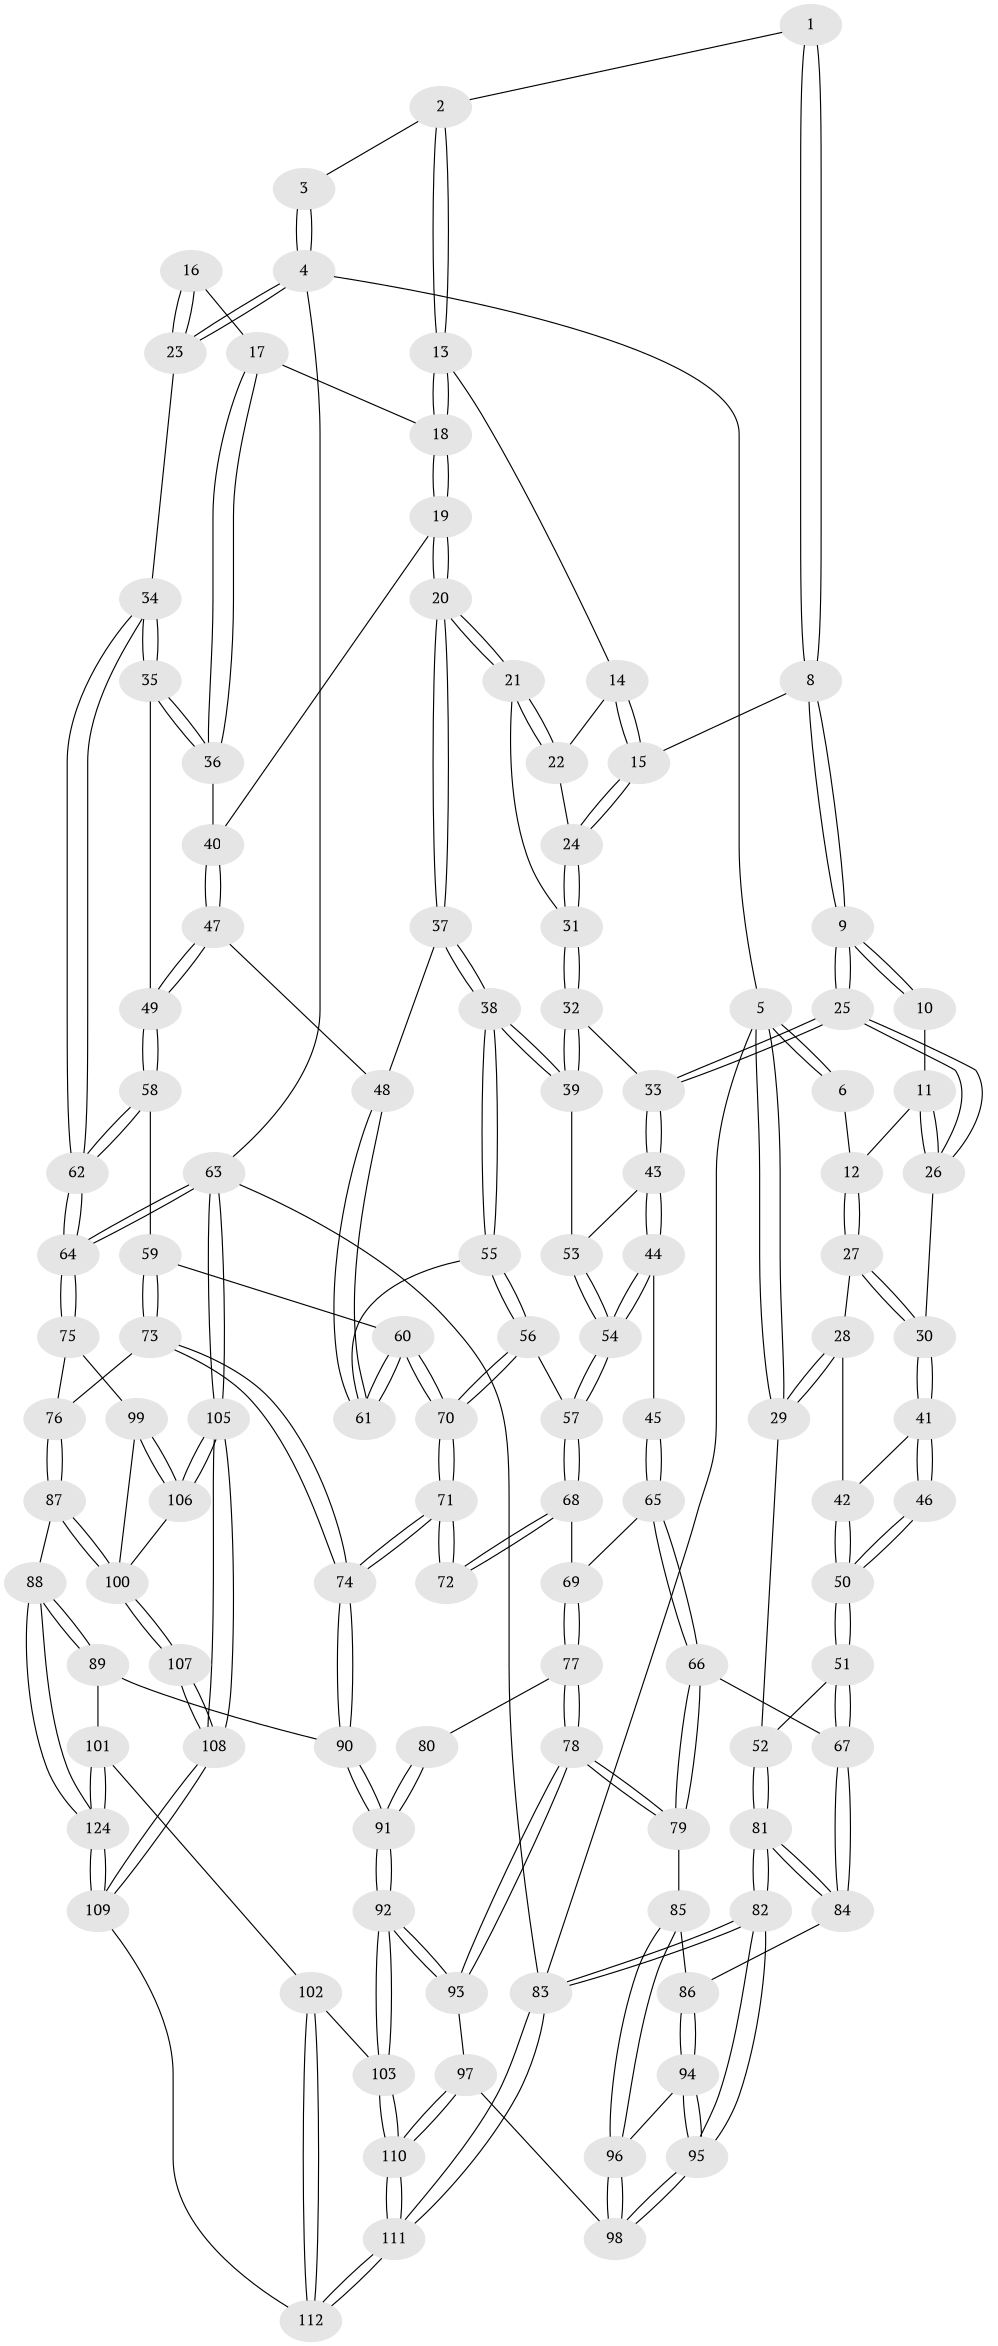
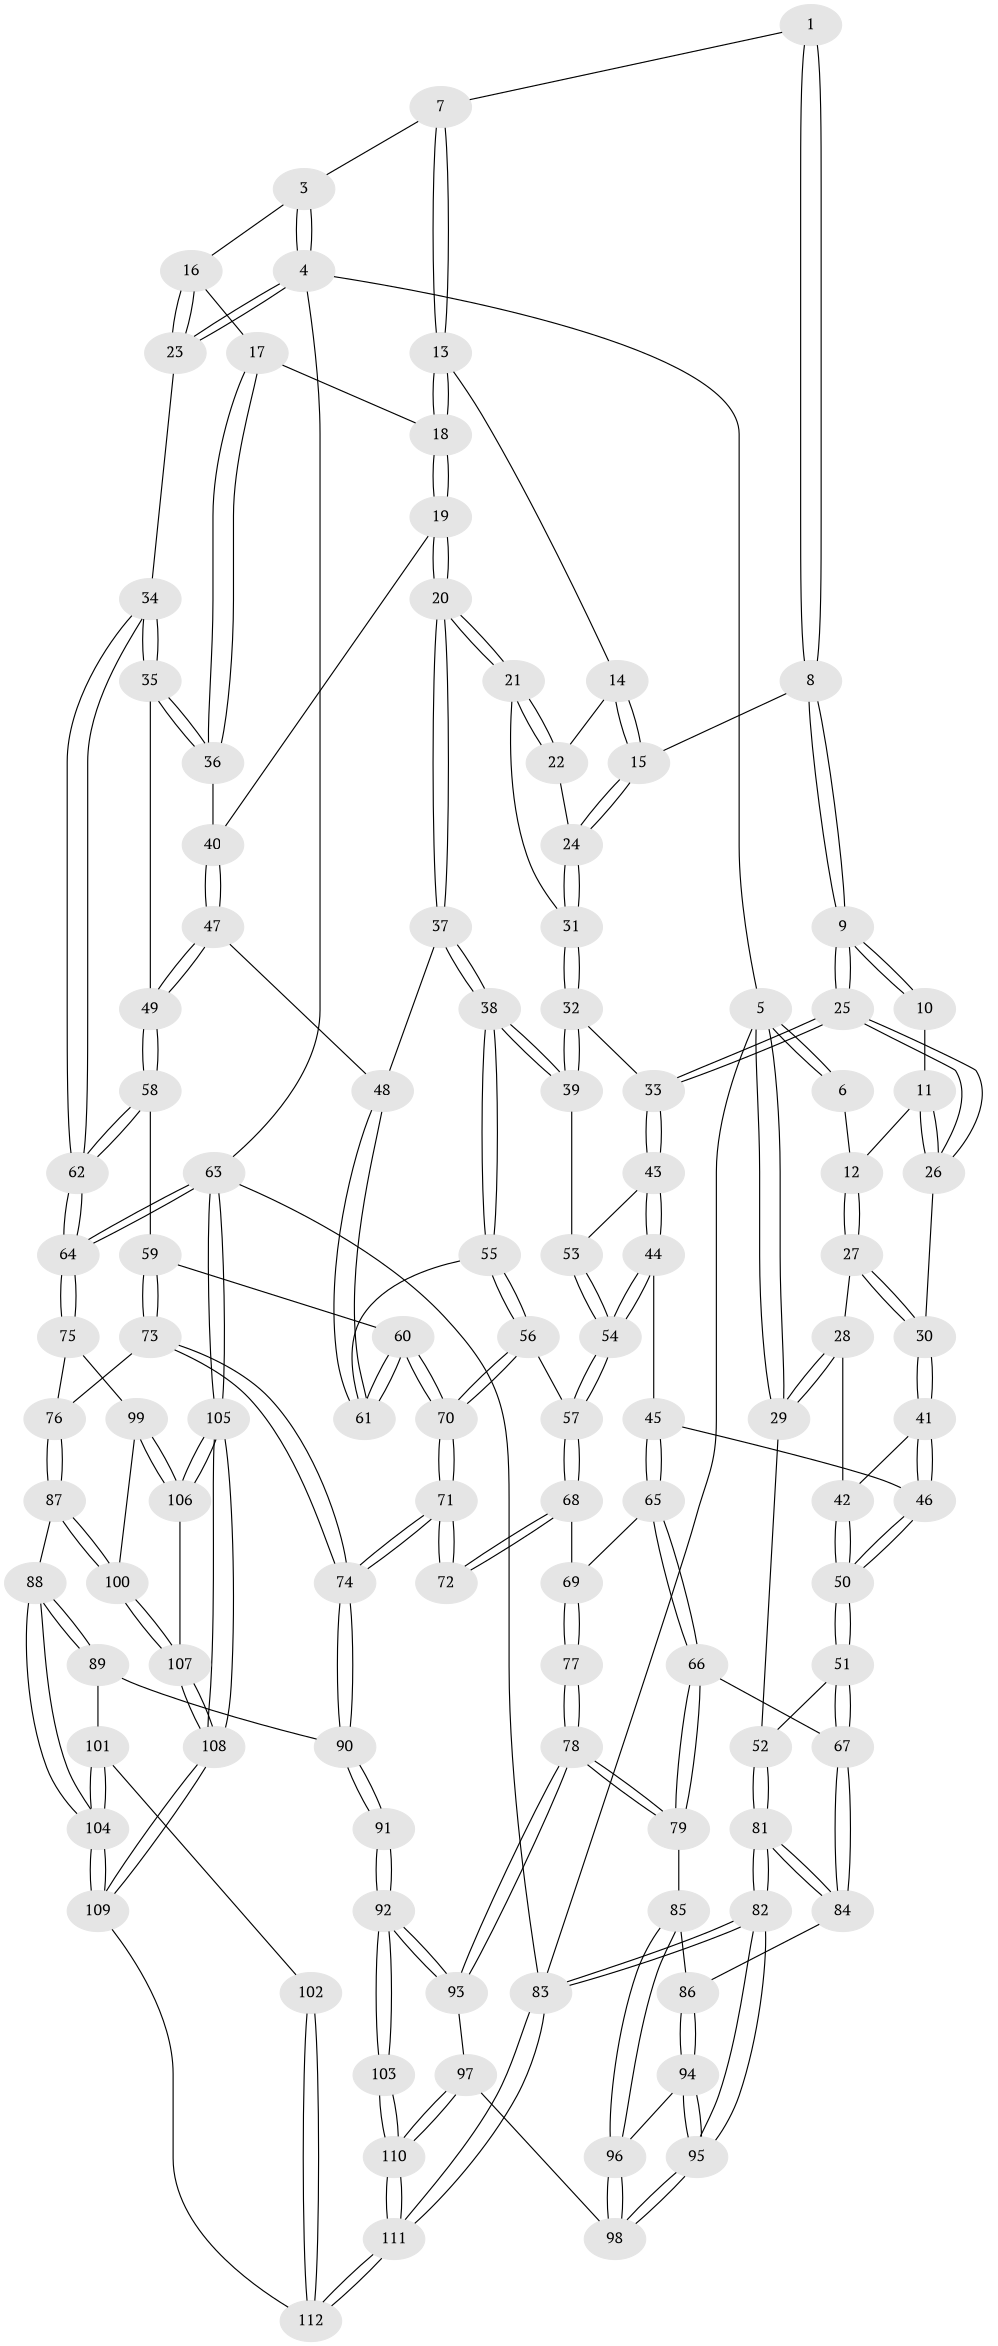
(441, 107) -> (441, 107)
none -> (248, 230)
none -> (792, 1454)
(149, 1542) -> (180, 1583)
(427, 1747) -> none
(98, 1829) -> (98, 1829)
(347, 2034) -> none
